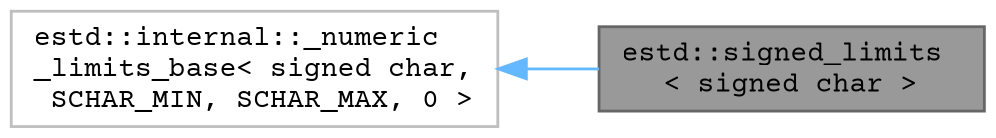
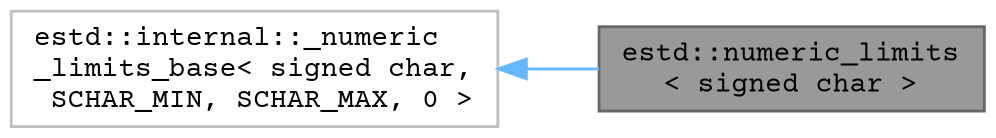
(792, 69) -> (792, 69)
